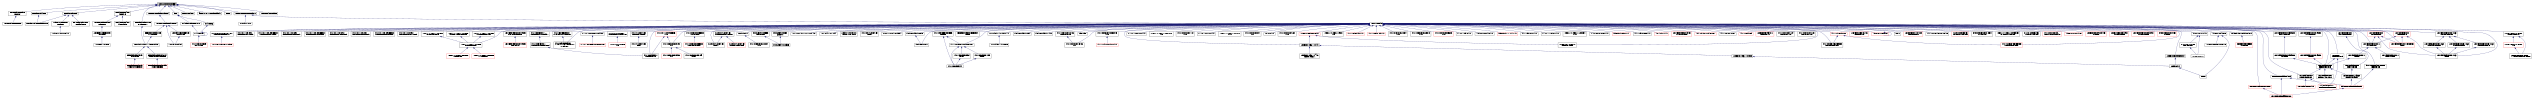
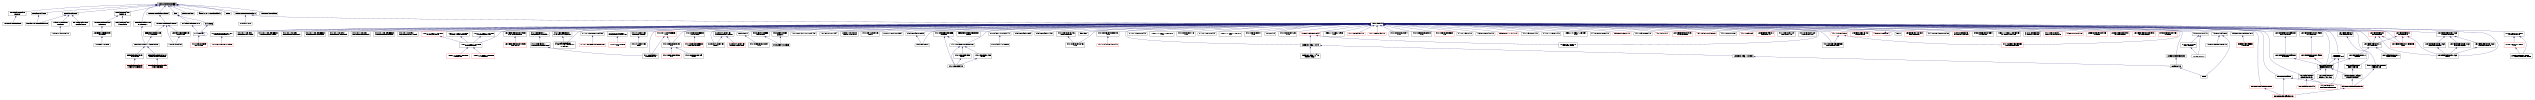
(432, 34) -> (432, 34)
(828, 34) -> (829, 34)
(2281, 77) -> (2284, 77)
